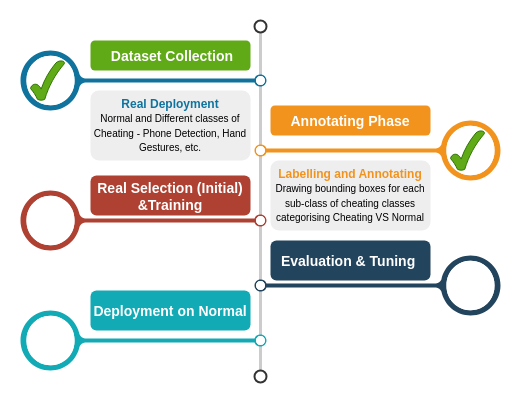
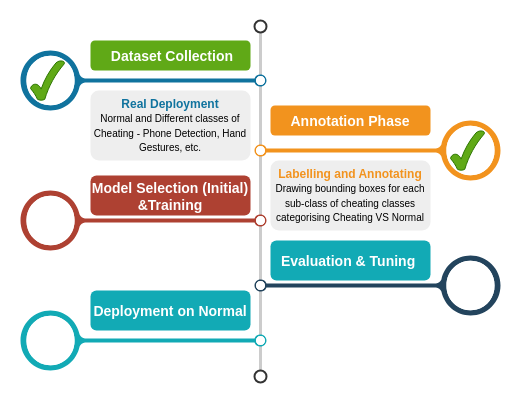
(350, 121) -> (350, 121)
(170, 188) -> (170, 188)
(351, 261) -> (351, 261)
